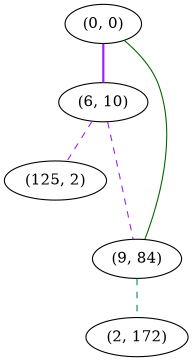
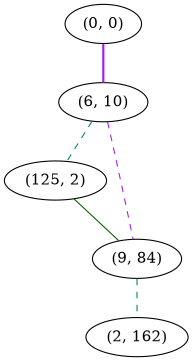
(166, 135) -> (96, 220)
(80, 141) -> (80, 141)
(137, 337) -> (137, 337)
